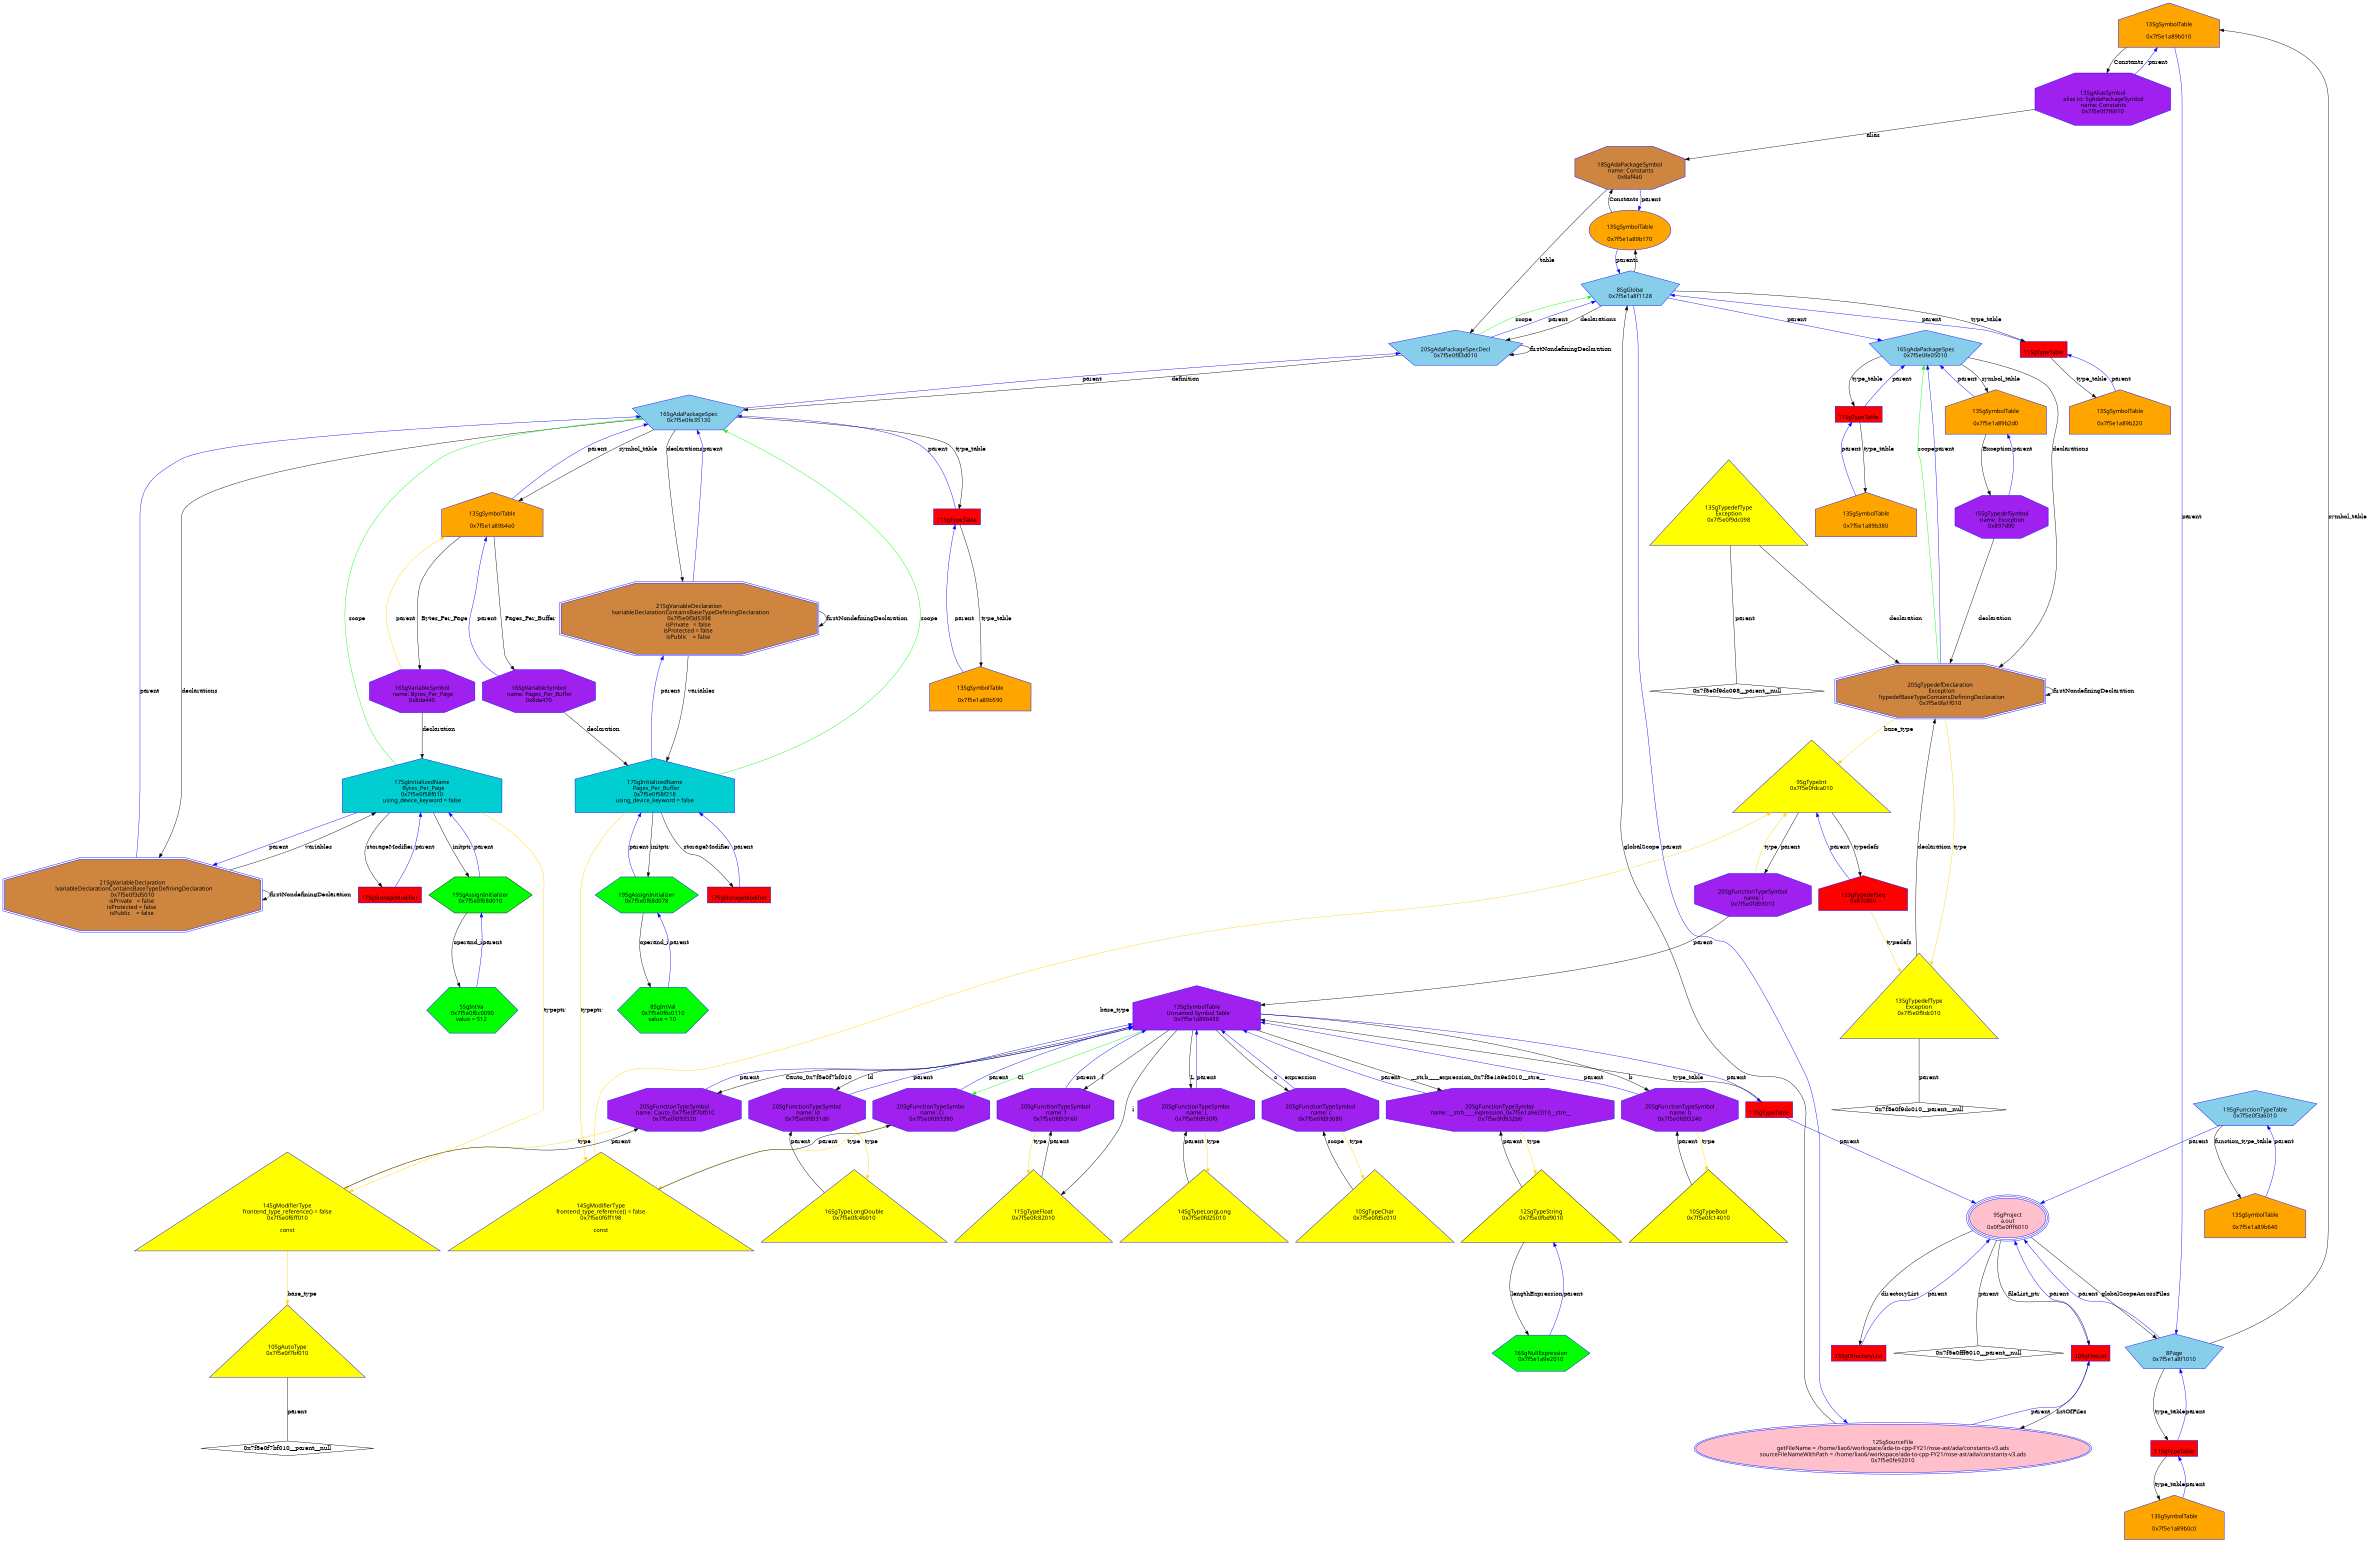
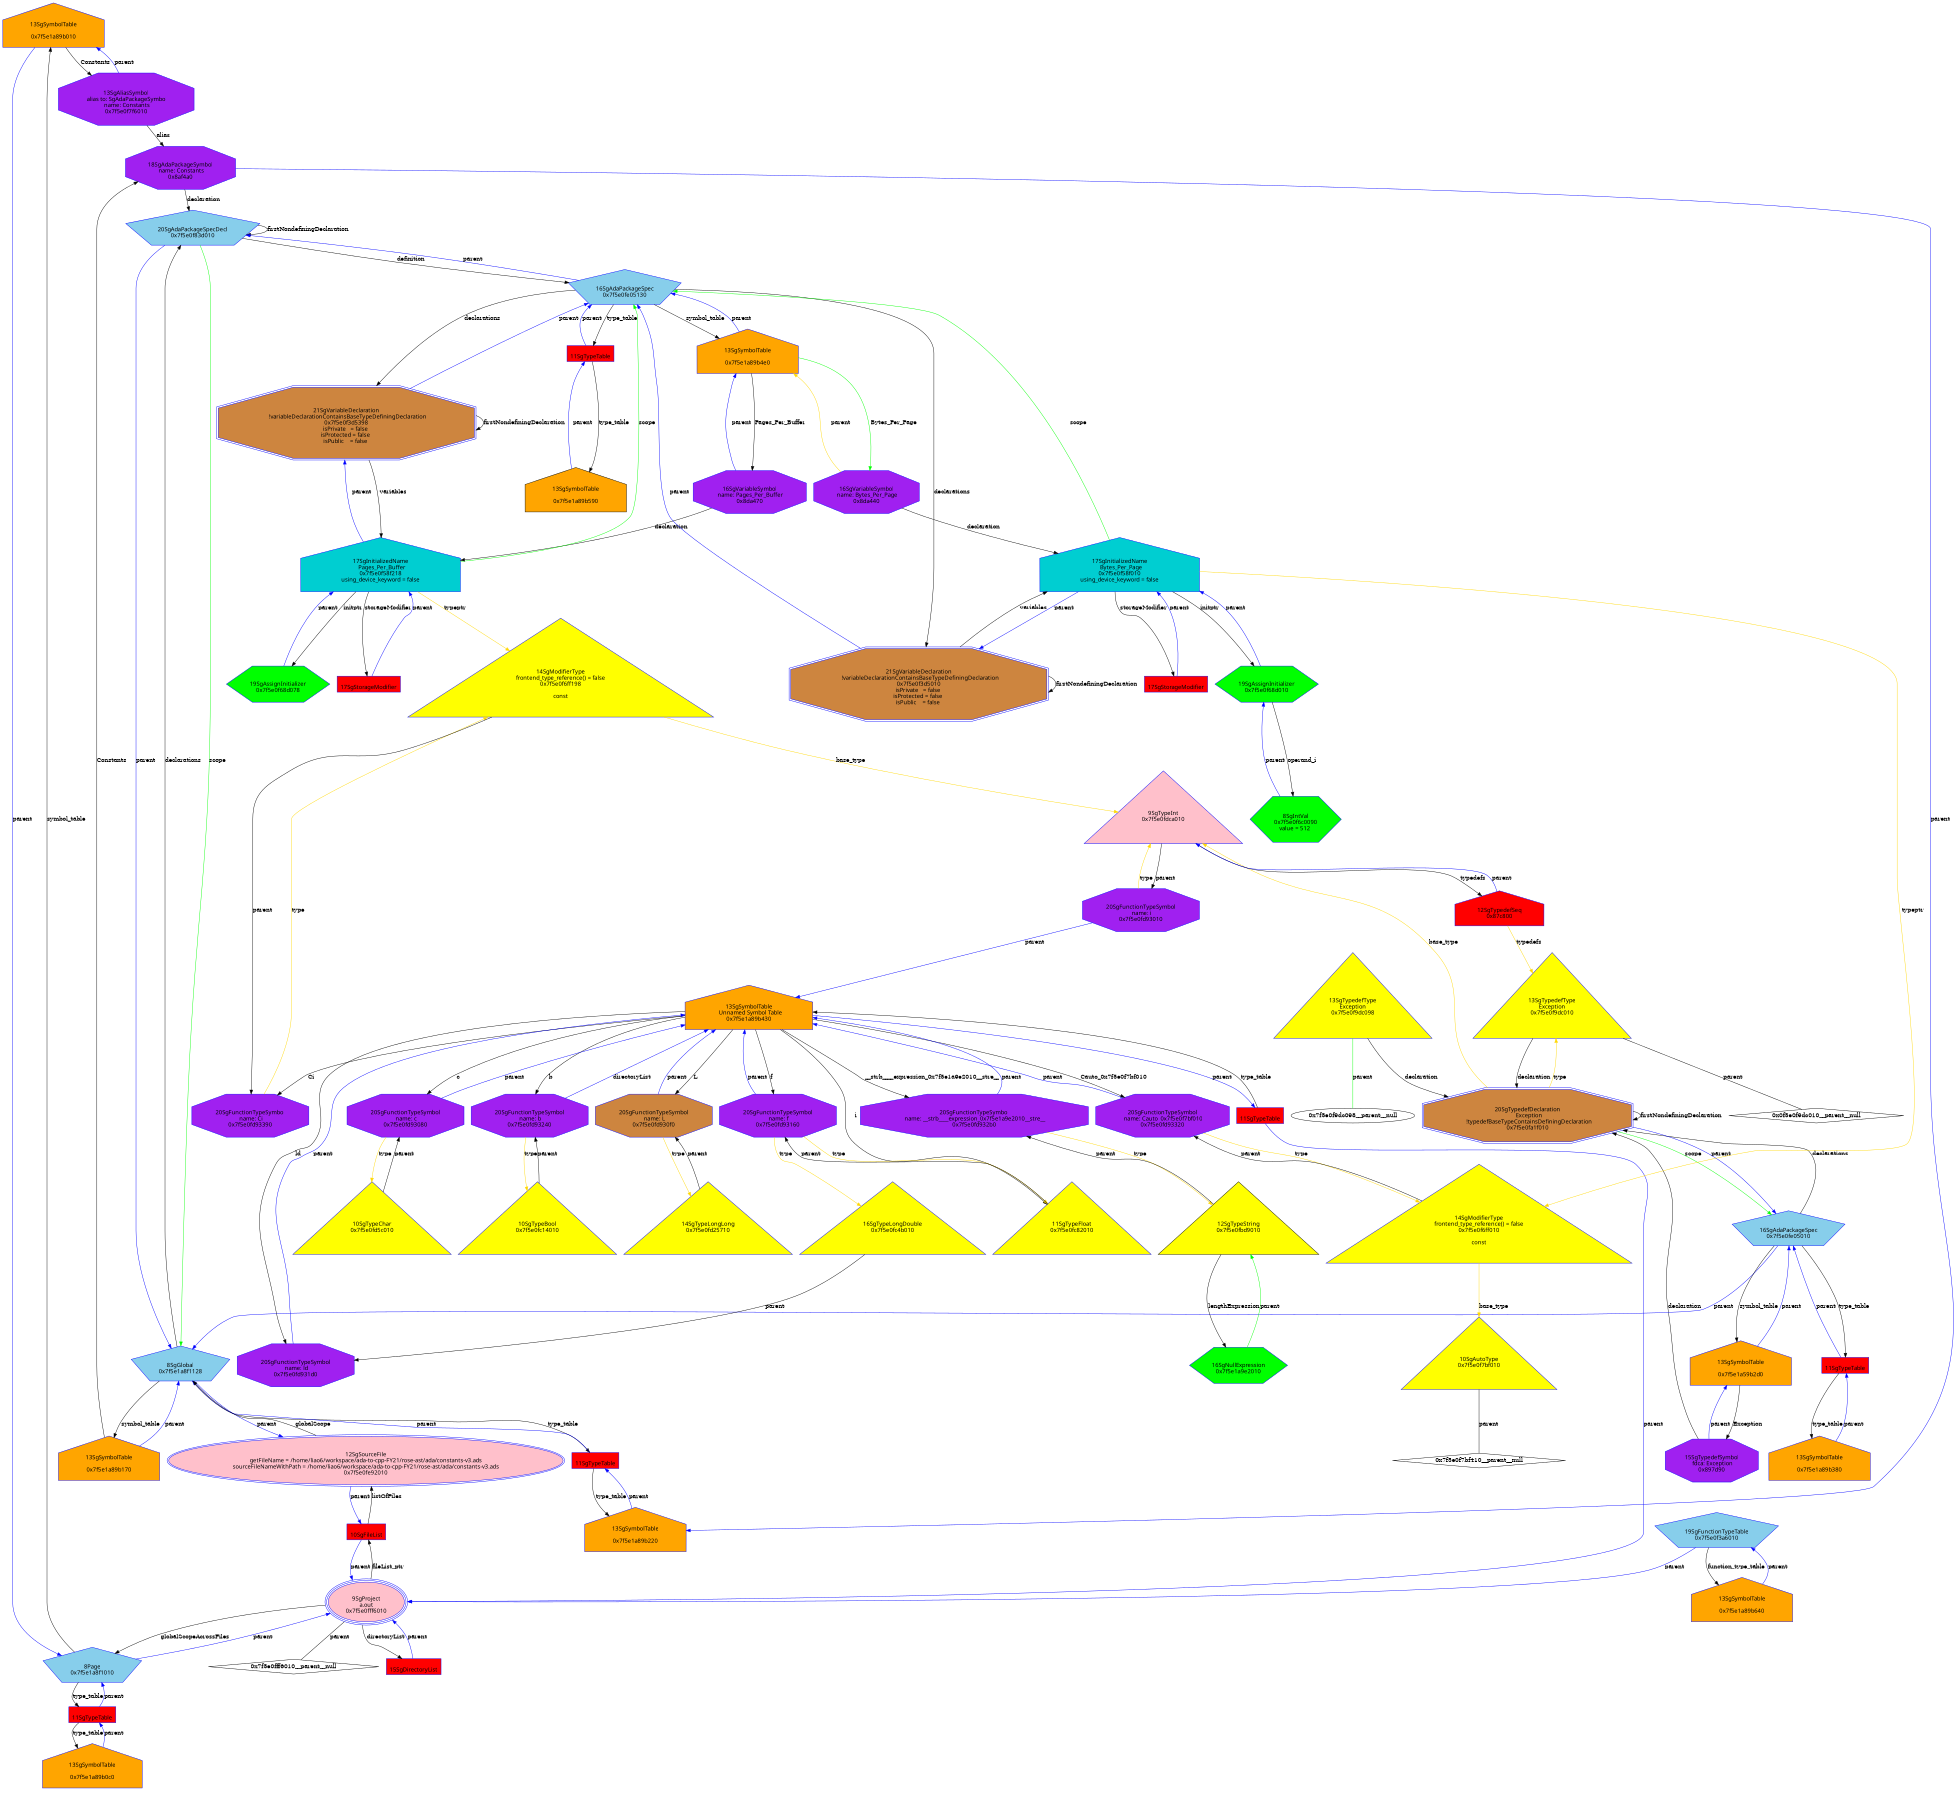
(1630, 168) -> (181, 168)
(1641, 198) -> (1931, 614)
(1630, 230) -> (109, 1461)
(1547, 260) -> (204, 200)
(1637, 260) -> (141, 1424)
(1773, 319) -> (994, 1313)
(689, 414) -> (625, 289)
(1996, 414) -> (1741, 1365)
(2002, 517) -> (1712, 1461)
(419, 593) -> (859, 395)
(1733, 615) -> (1353, 1073)
(980, 691) -> (576, 492)
(1737, 691) -> (1353, 1116)
(1812, 788) -> (1163, 819)
(481, 895) -> (1267, 684)
(1502, 981) -> (946, 960)
(472, 1010) -> (1296, 819)
(663, 1010) -> none
(1197, 1010) -> (749, 1010)
(1043, 1054) -> none
(1060, 1061) -> (479, 1039)
(1300, 1078) -> (515, 1077)
(1594, 1078) -> (632, 1077)
(1196, 1110) -> (654, 1116)
(1919, 1110) -> (1816, 1116)
(1336, 1142) -> (404, 1154)
(866, 1147) -> (811, 1173)
(1204, 1218) -> (708, 1230)
(1708, 1218) -> (537, 1230)
(2008, 1218) -> (366, 1602)
(1563, 1291) -> (1261, 1303)
(287, 1448) -> (1479, 1461)
